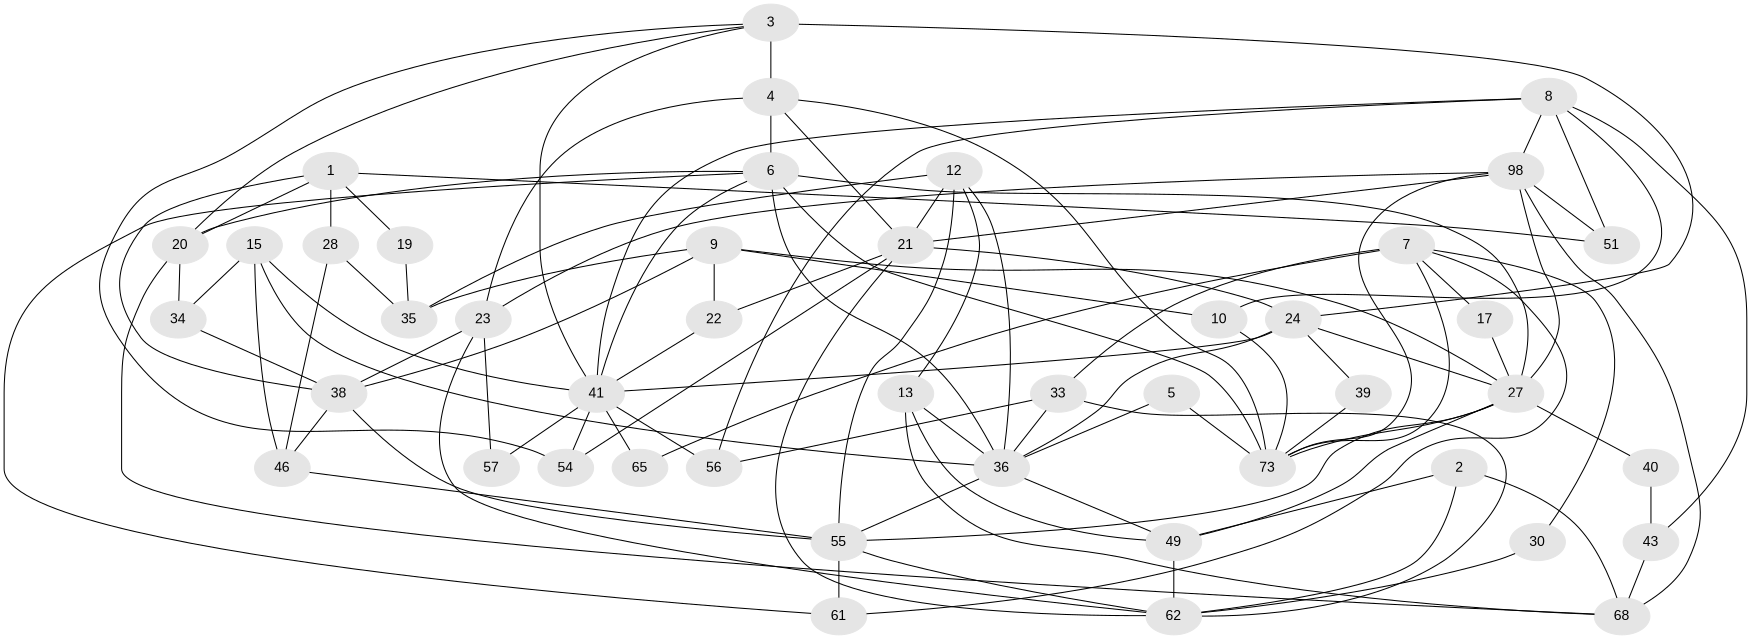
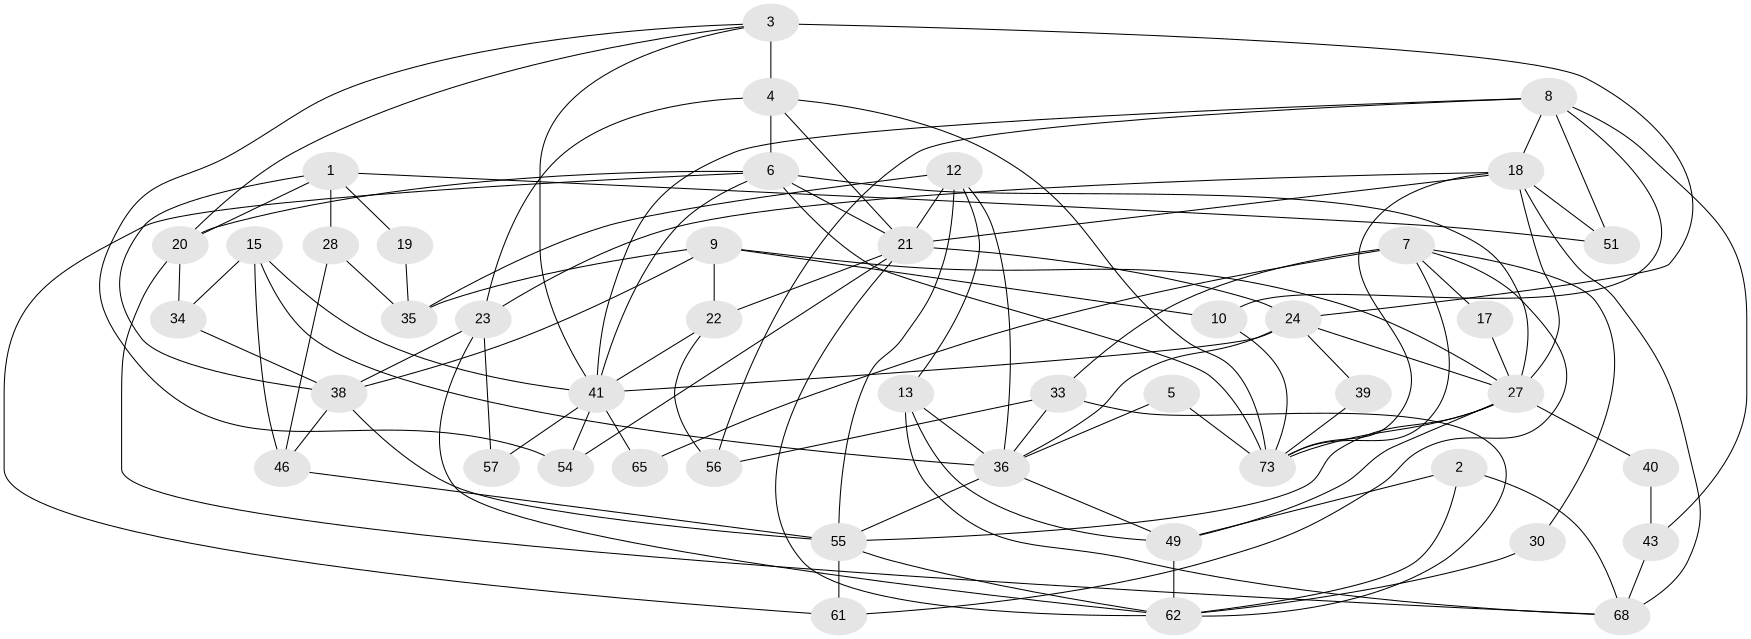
(1516, 171) -> (1516, 171)
(872, 325) -> (841, 209)
(671, 440) -> (676, 403)
